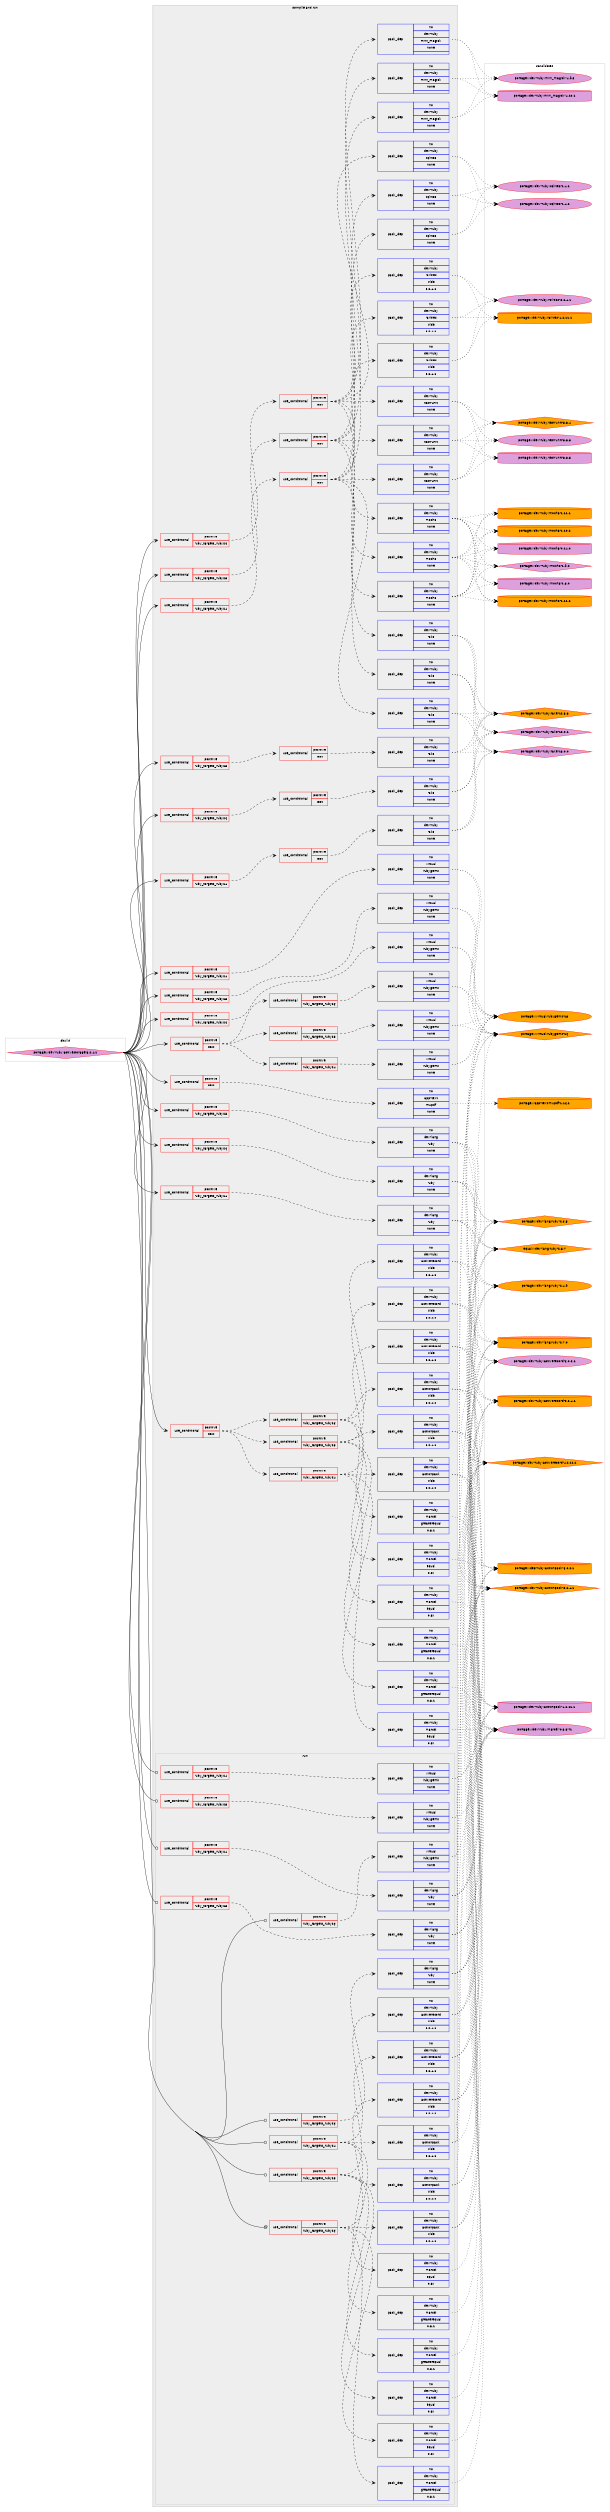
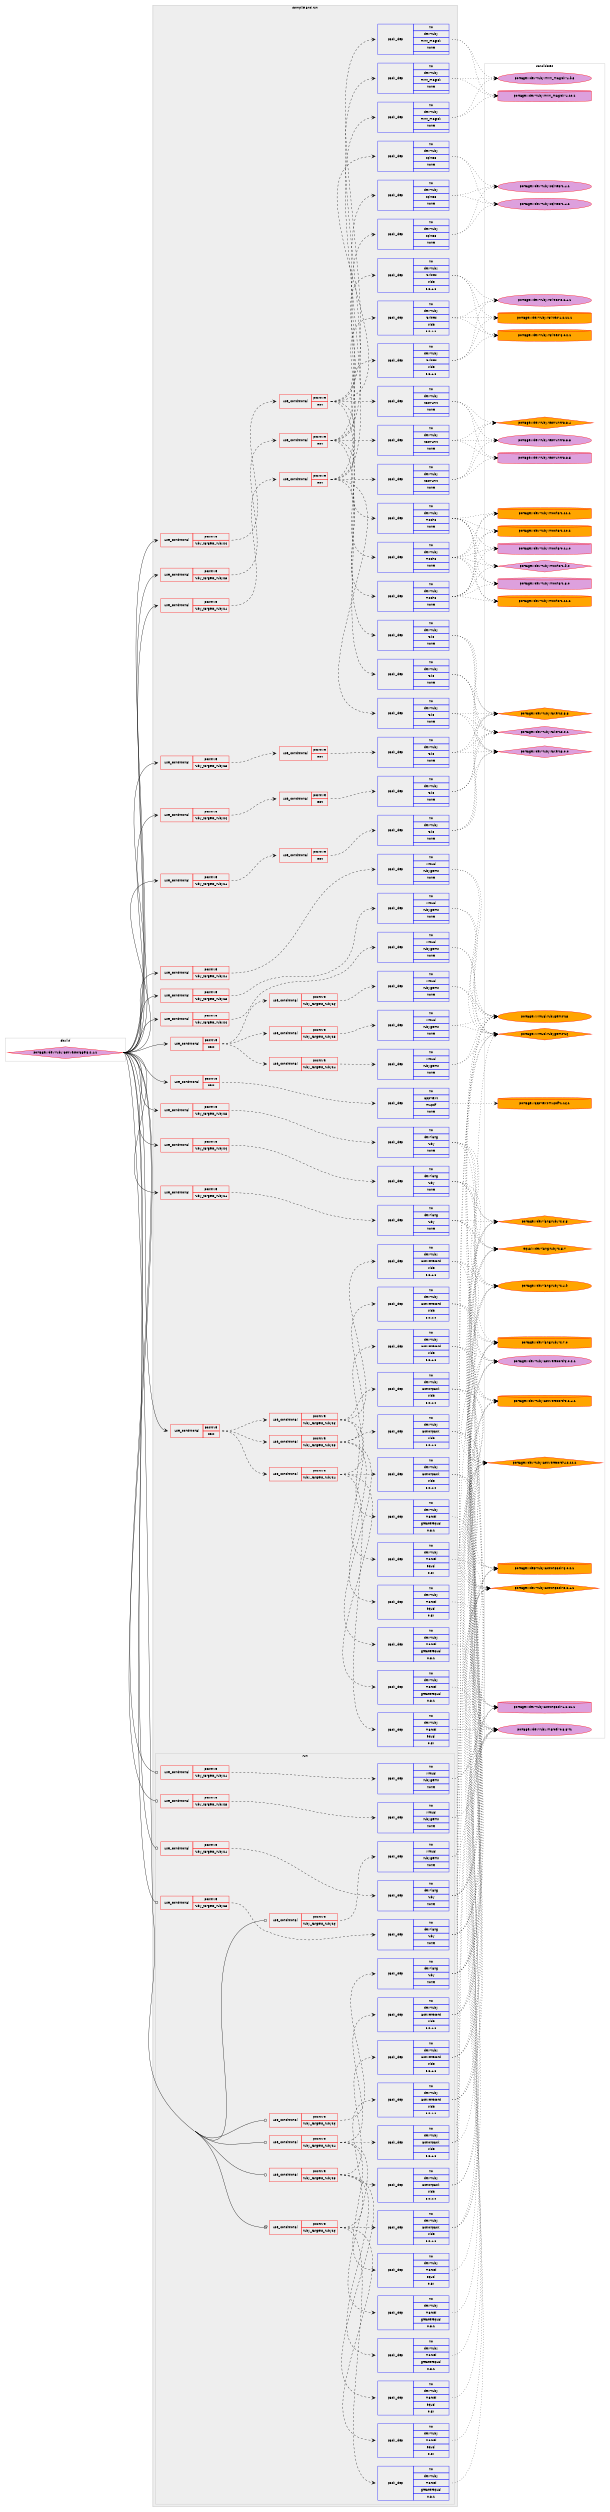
none -> (545, 335)
